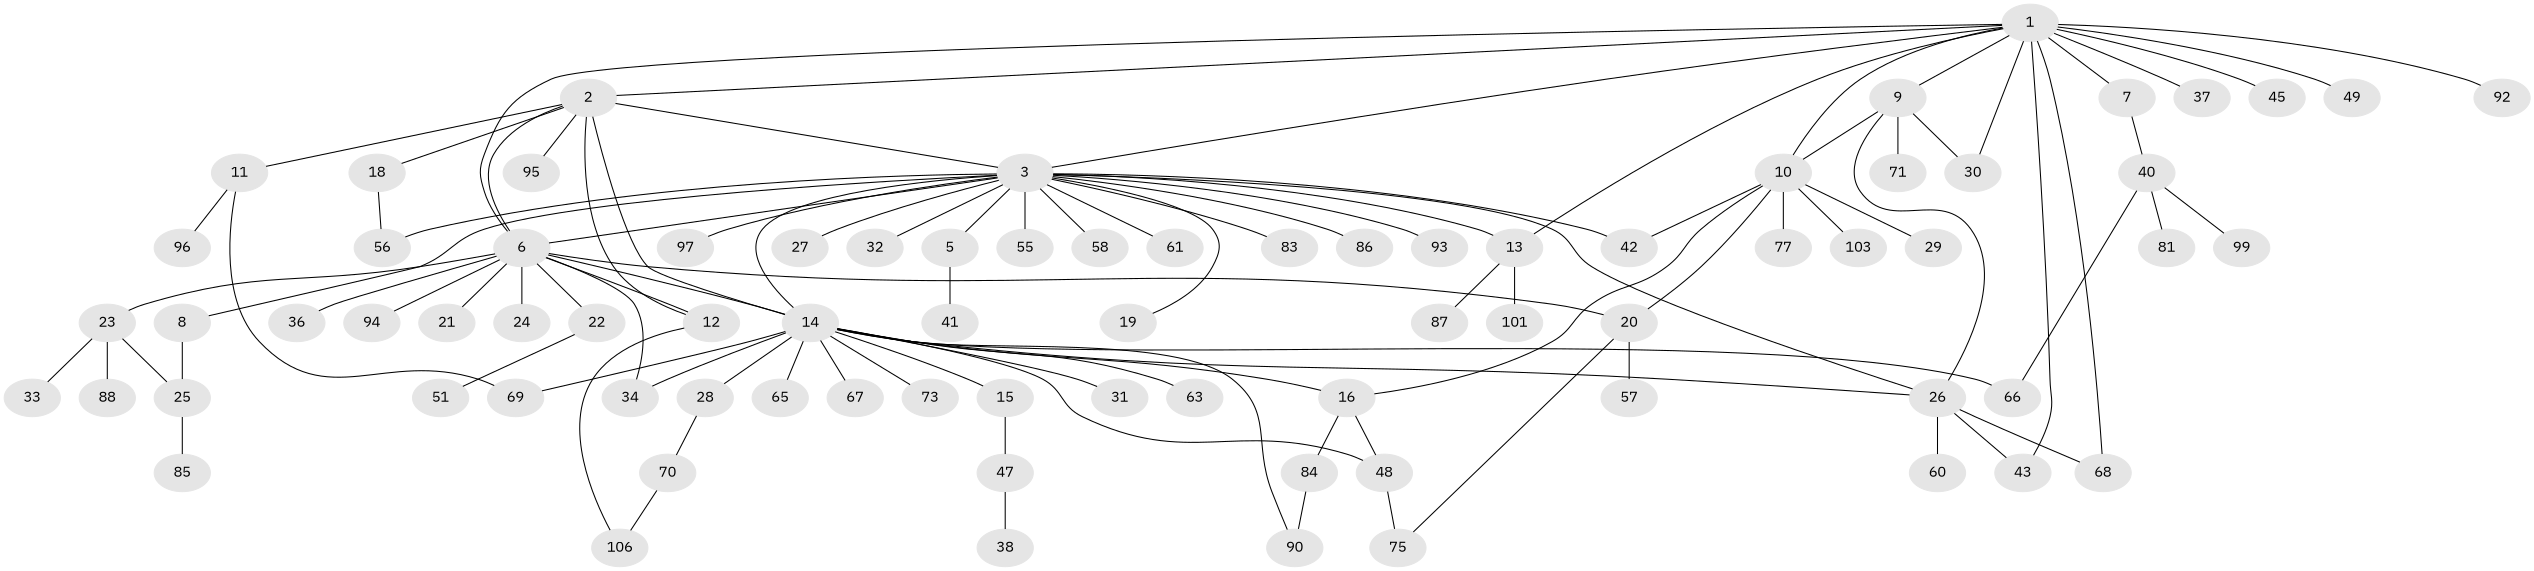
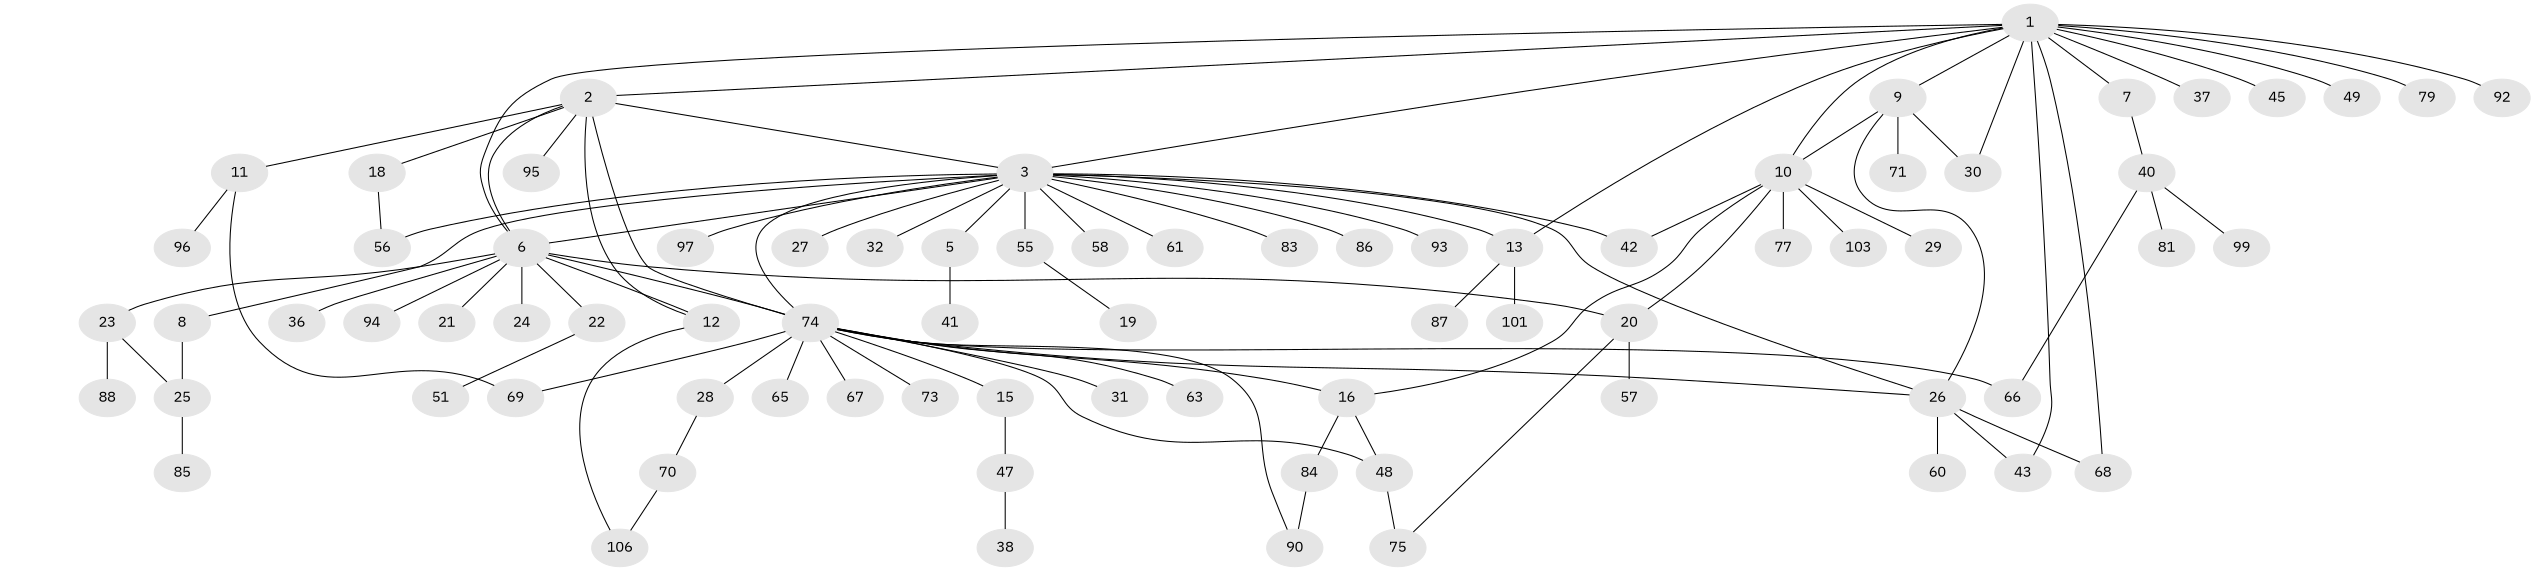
none -> (2427, 98)
(1209, 226) -> (1078, 287)
(810, 323) -> (810, 323)
(32, 398) -> none
(630, 398) -> none
